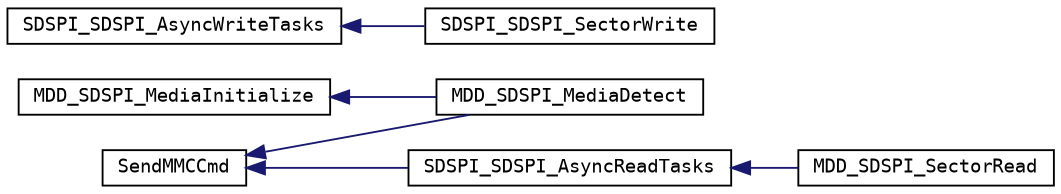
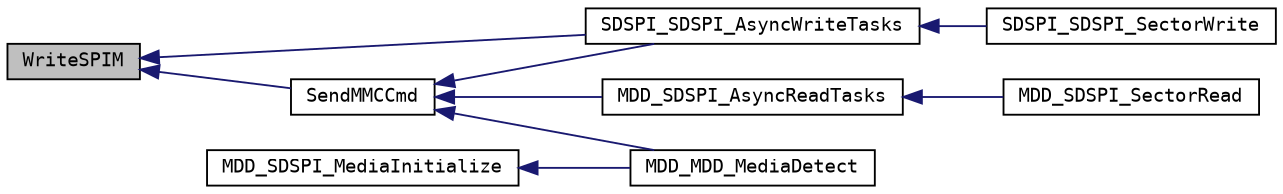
none -> (74, 62)
none -> (554, 62)
(570, 97) -> (753, 168)
(570, 168) -> (753, 97)
